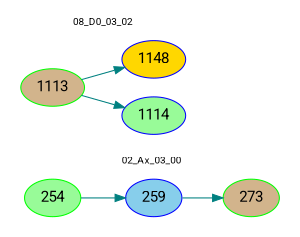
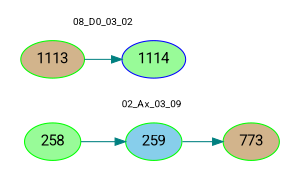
(154, 59) -> none
(152, 161) -> (152, 105)
(53, 198) -> (53, 142)
(154, 198) -> (154, 142)
(251, 198) -> (251, 142)
